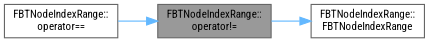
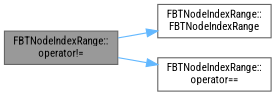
(132, 21) -> (132, 60)
